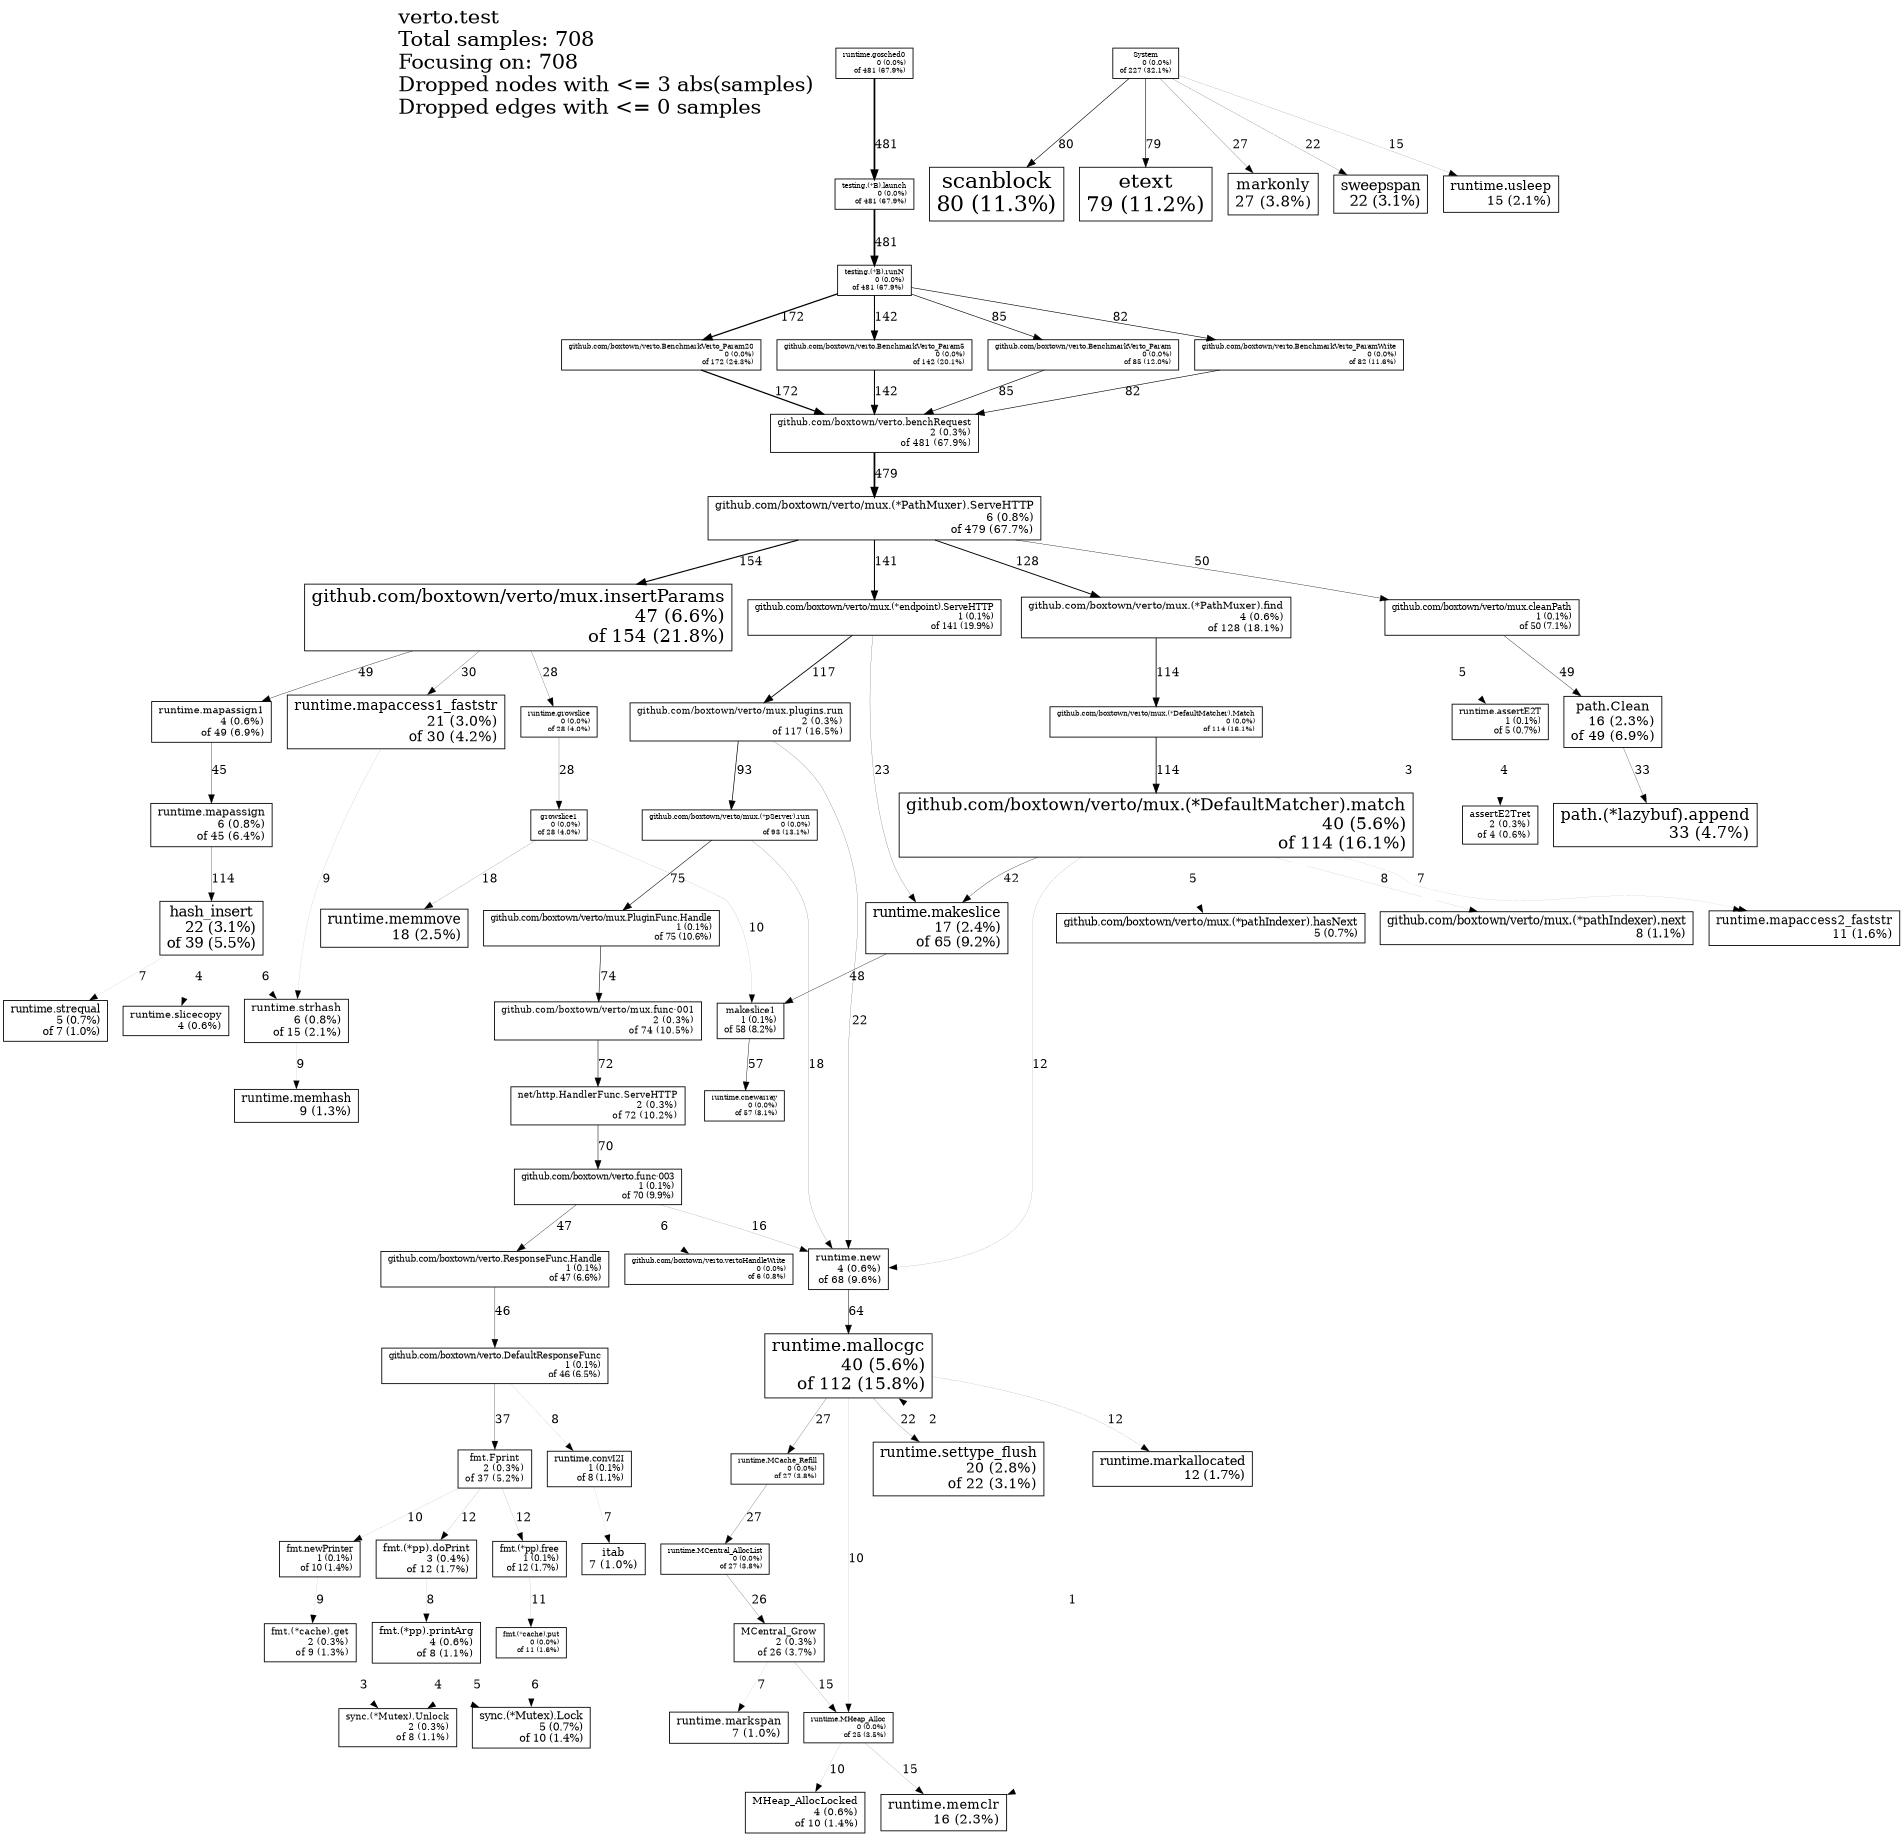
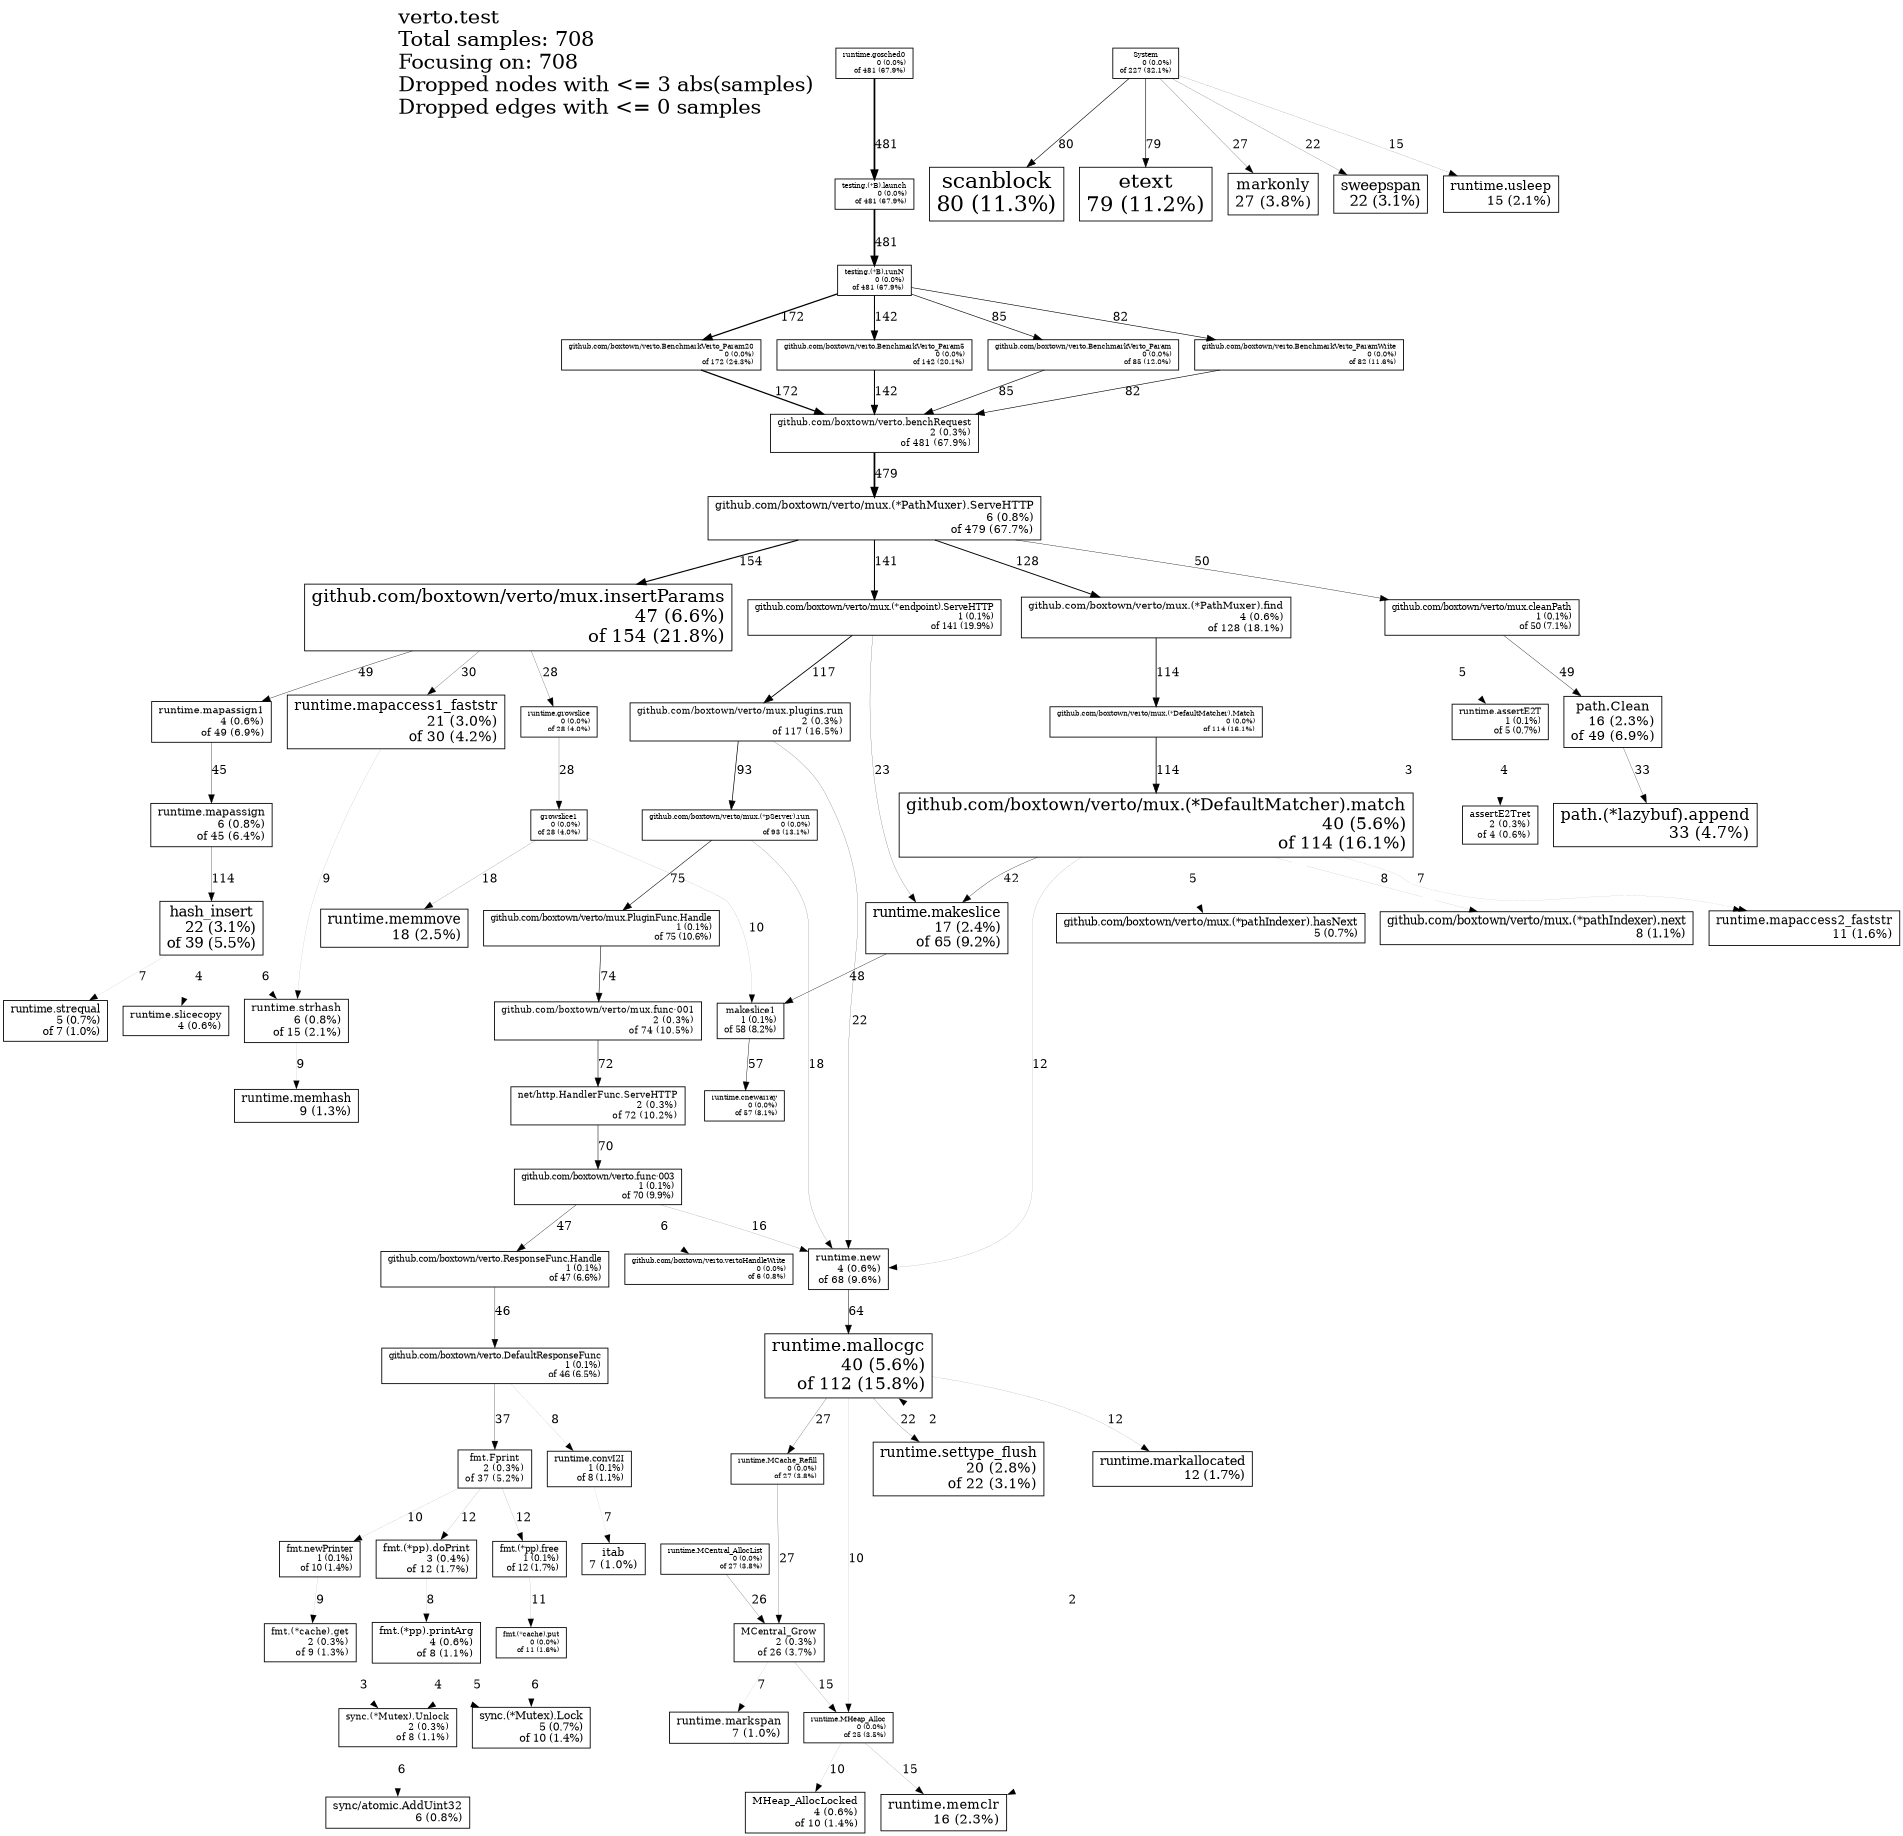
(749, 1511) -> (778, 1550)
(1073, 1600) -> (1073, 1600)
none -> (398, 1813)
